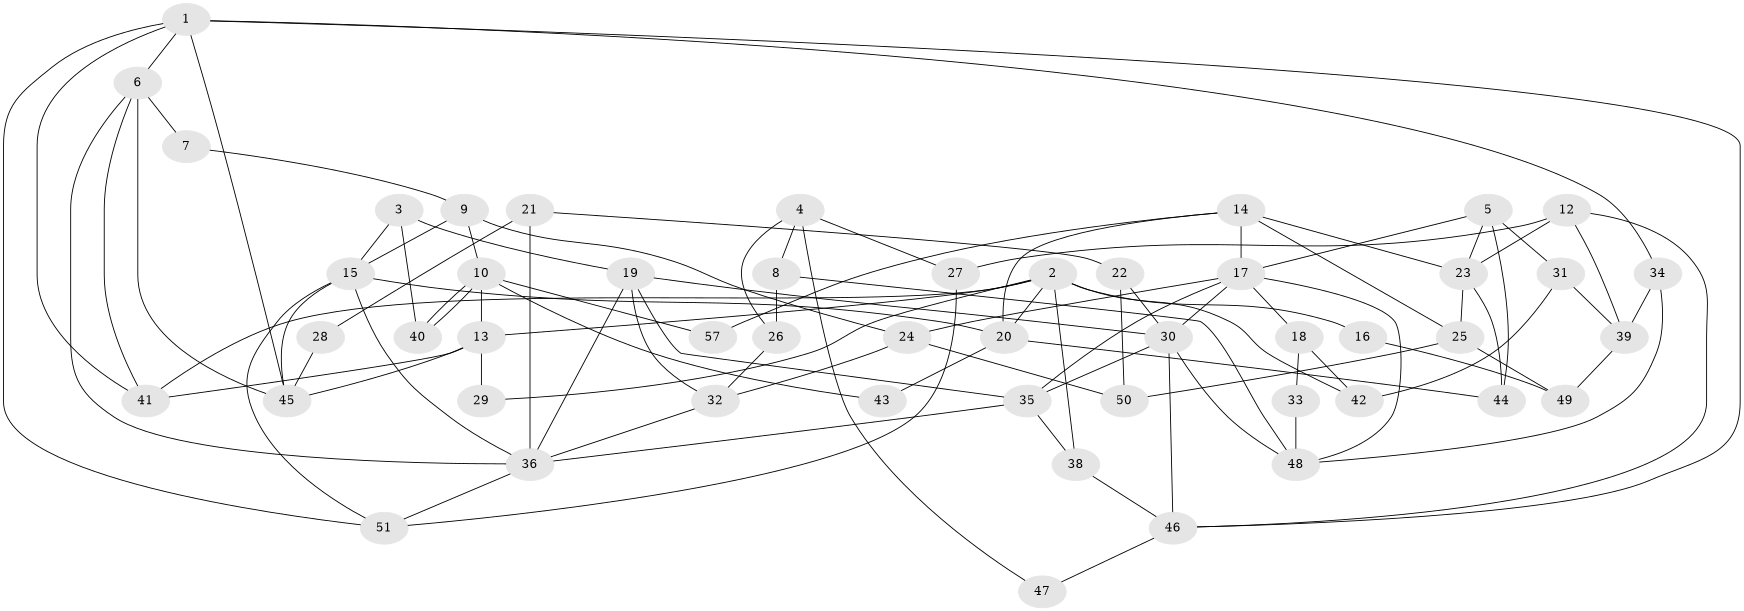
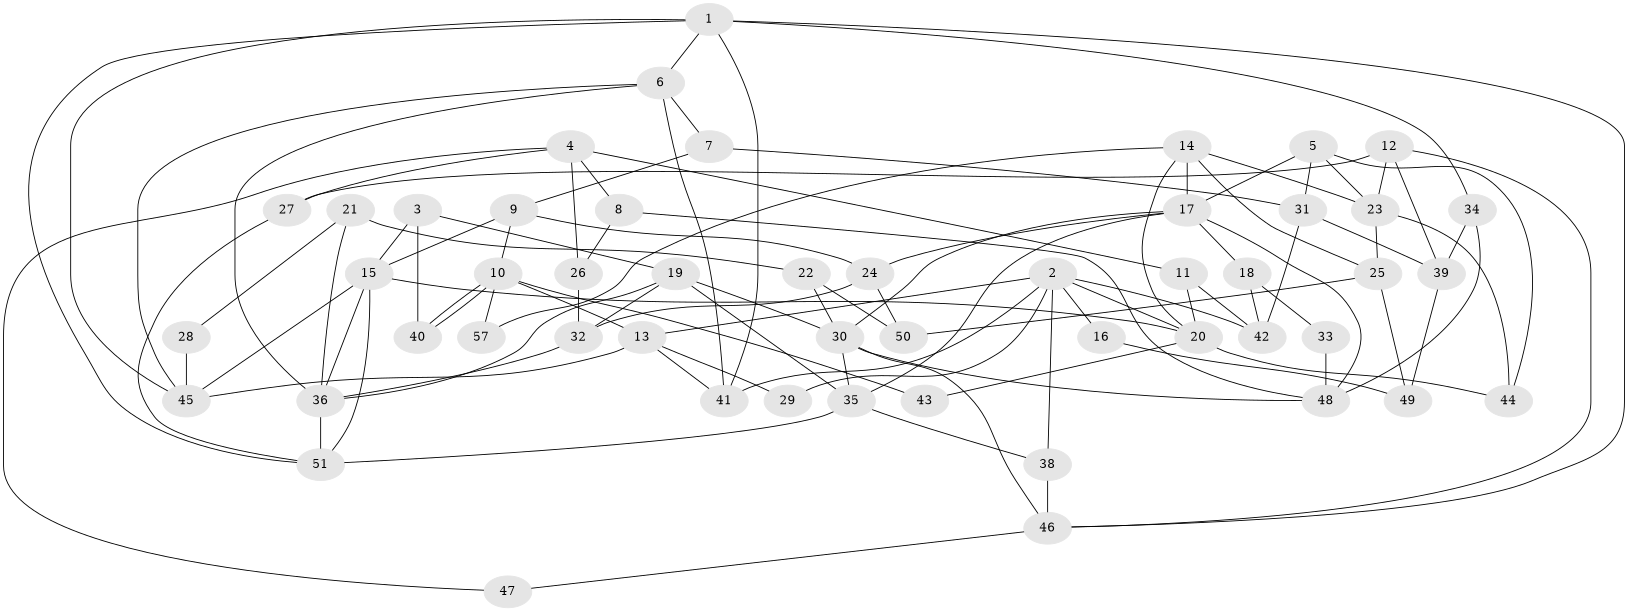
none -> (1007, 171)
none -> (1184, 274)
(779, 434) -> (590, 447)
